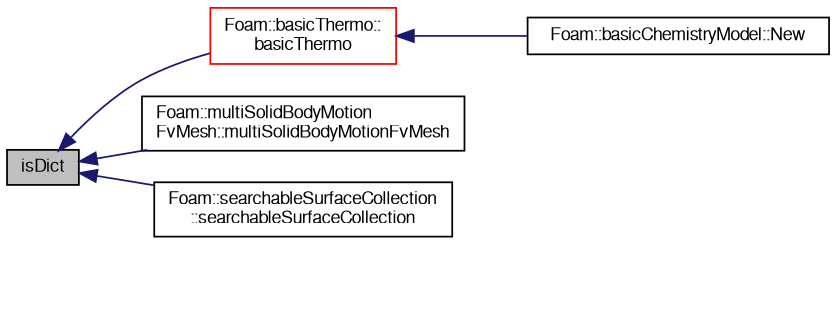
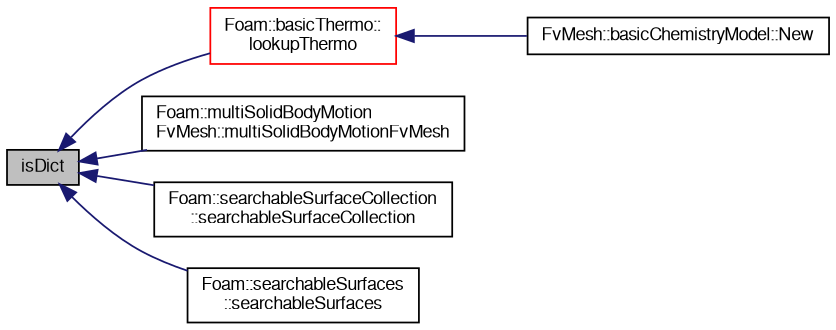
(303, 36) -> (303, 36)
(678, 36) -> (678, 36)
none -> (303, 295)
